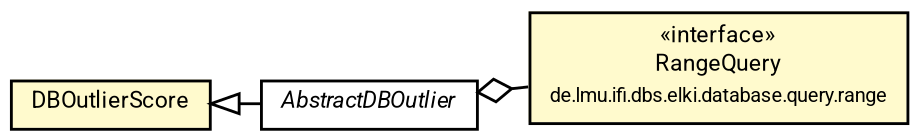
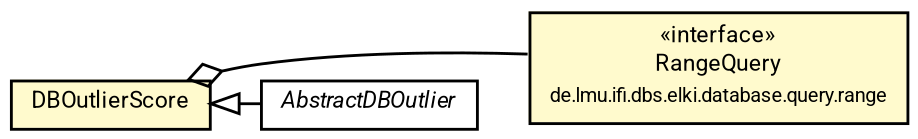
(520, 88) -> (375, 55)
